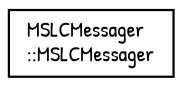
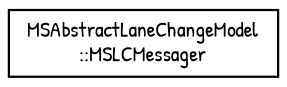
(91, 43) -> (144, 43)
